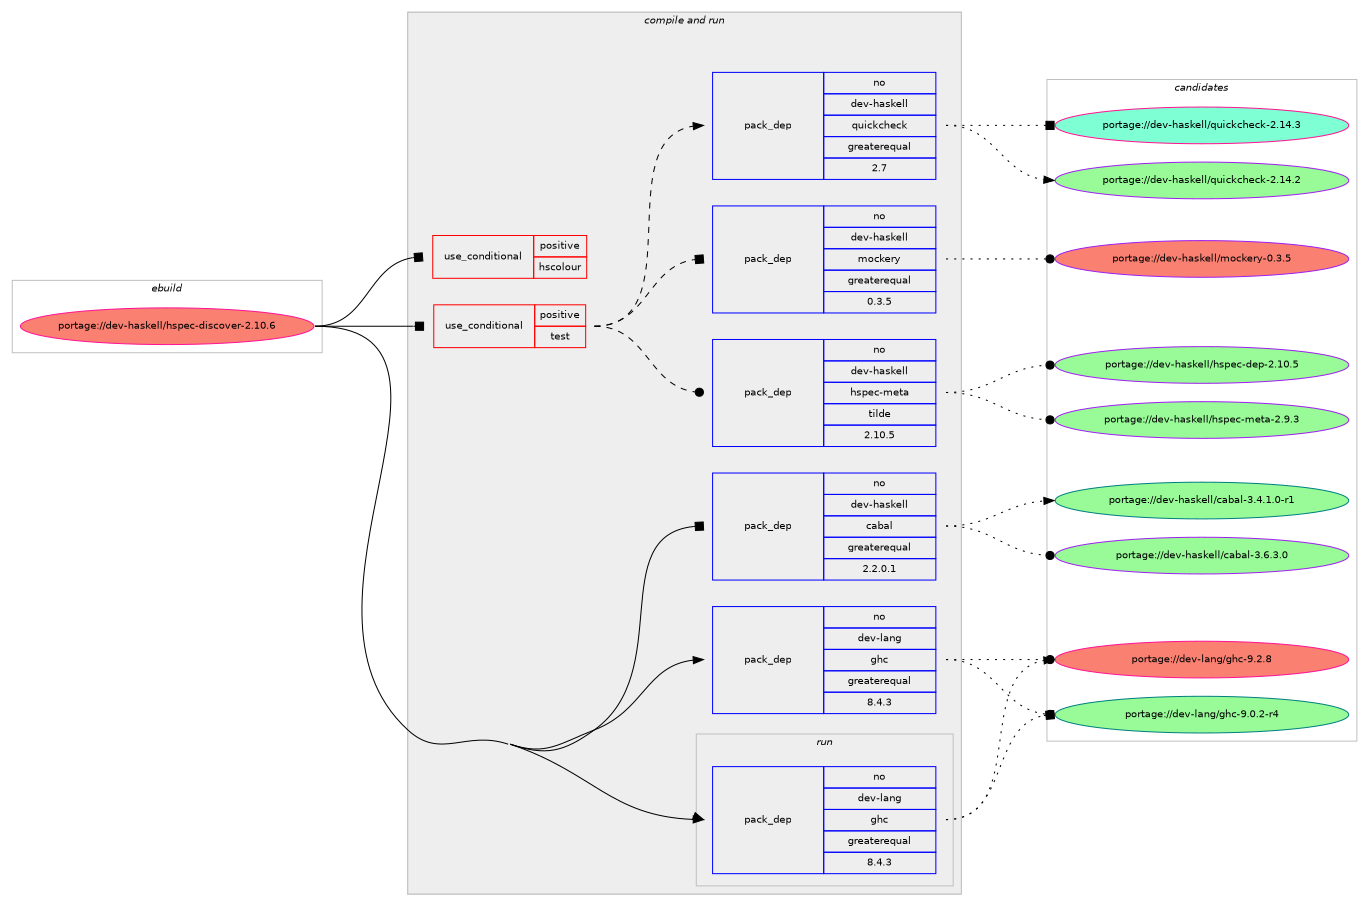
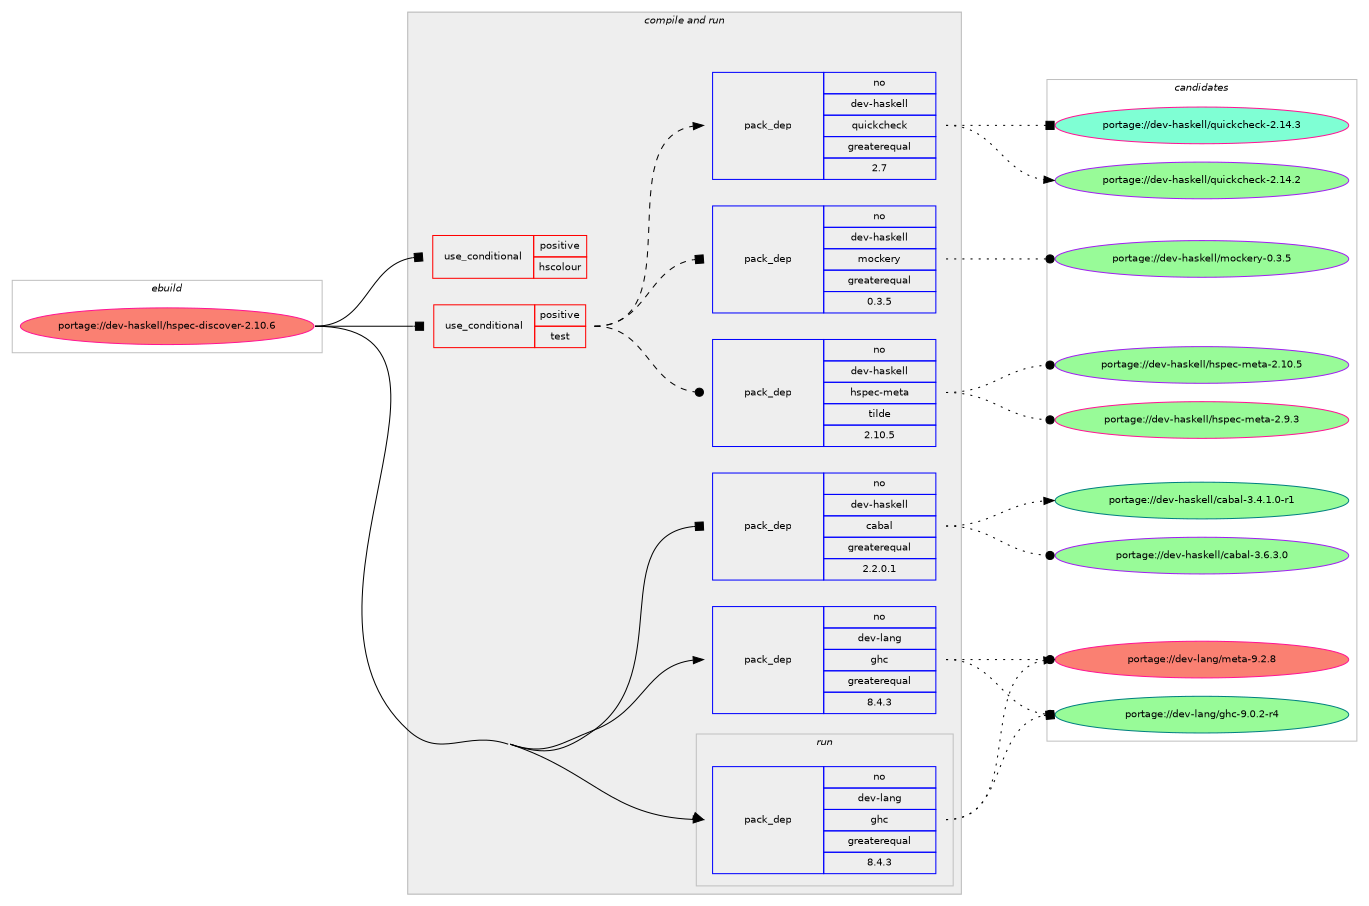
(1202, 259) -> (1202, 259)
(1202, 365) -> (1202, 365)
(1202, 420) -> (1202, 420)
(1202, 660) -> (1202, 660)
